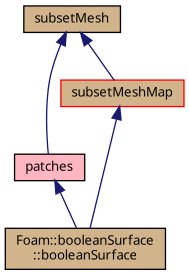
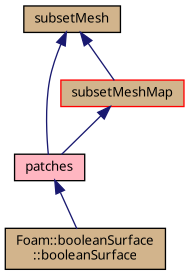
(103, 174) -> (81, 135)
